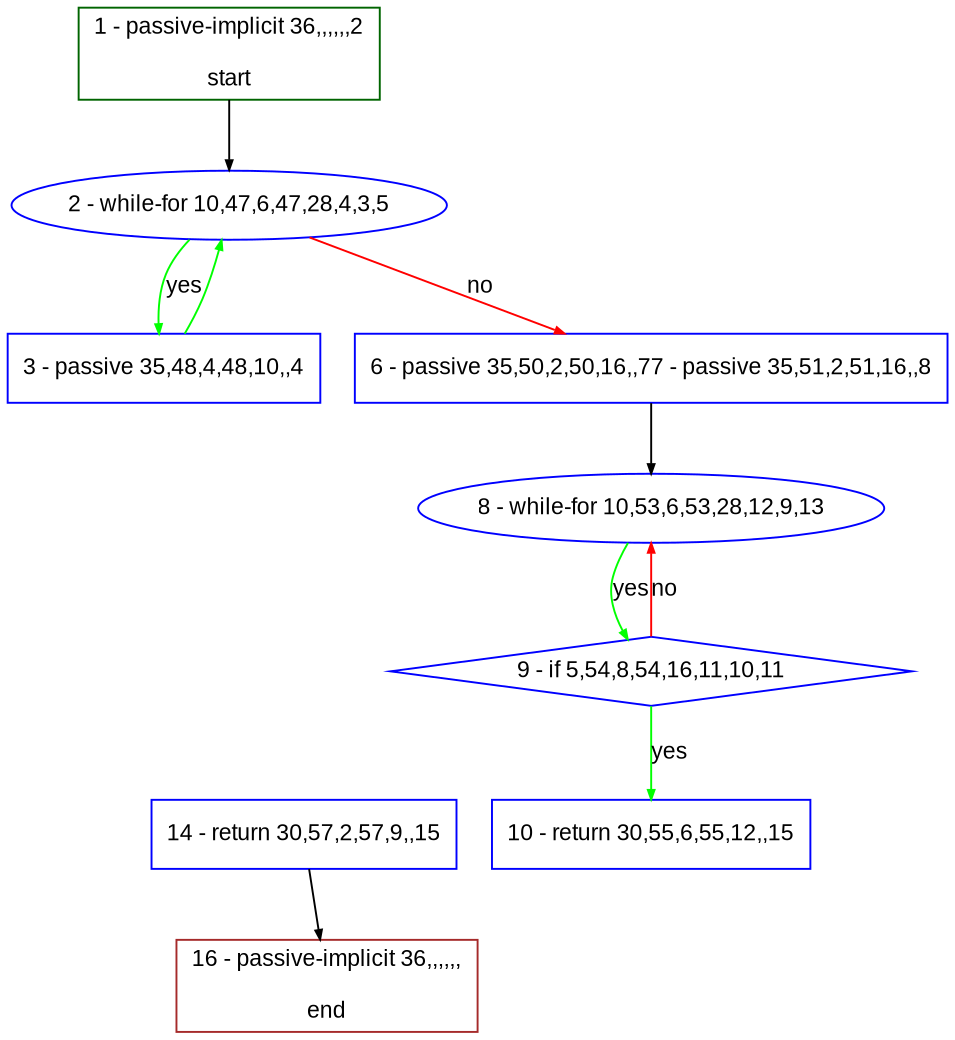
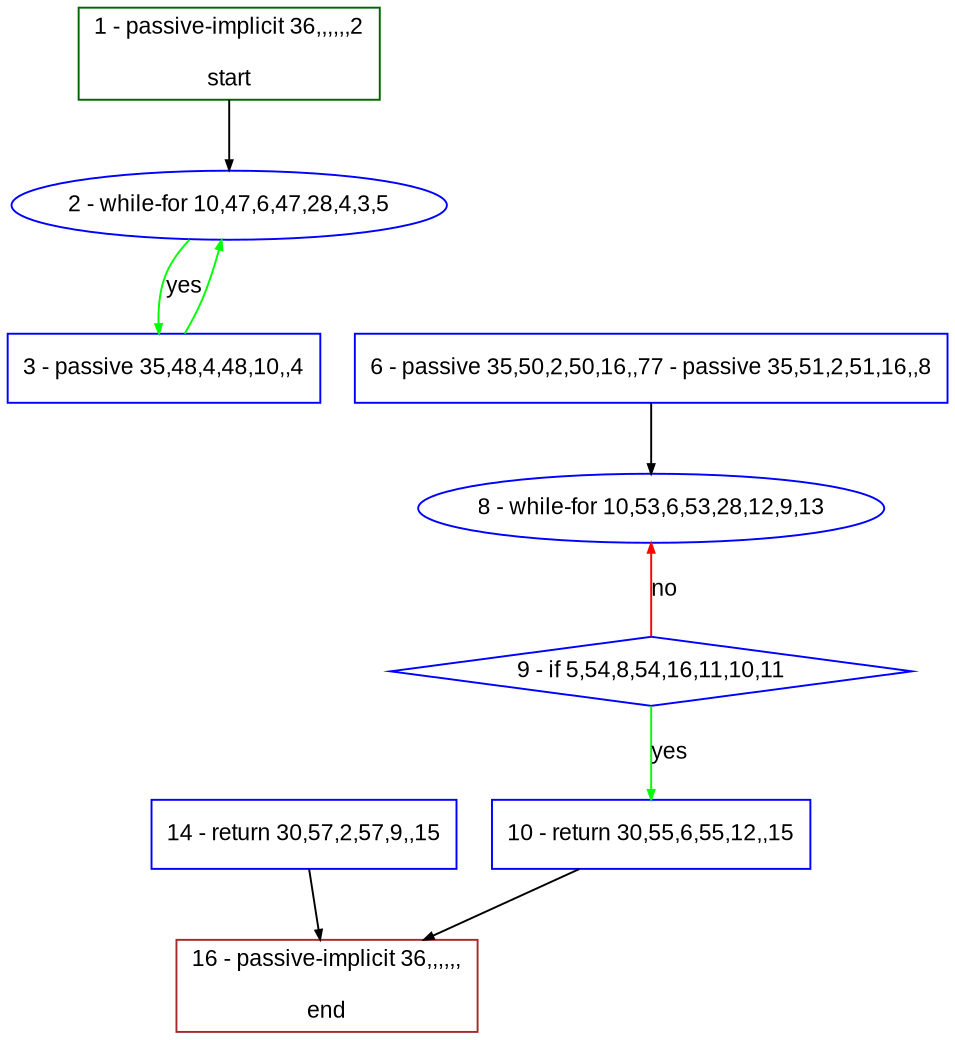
(432, 284) -> none
(611, 586) -> none
none -> (506, 902)
